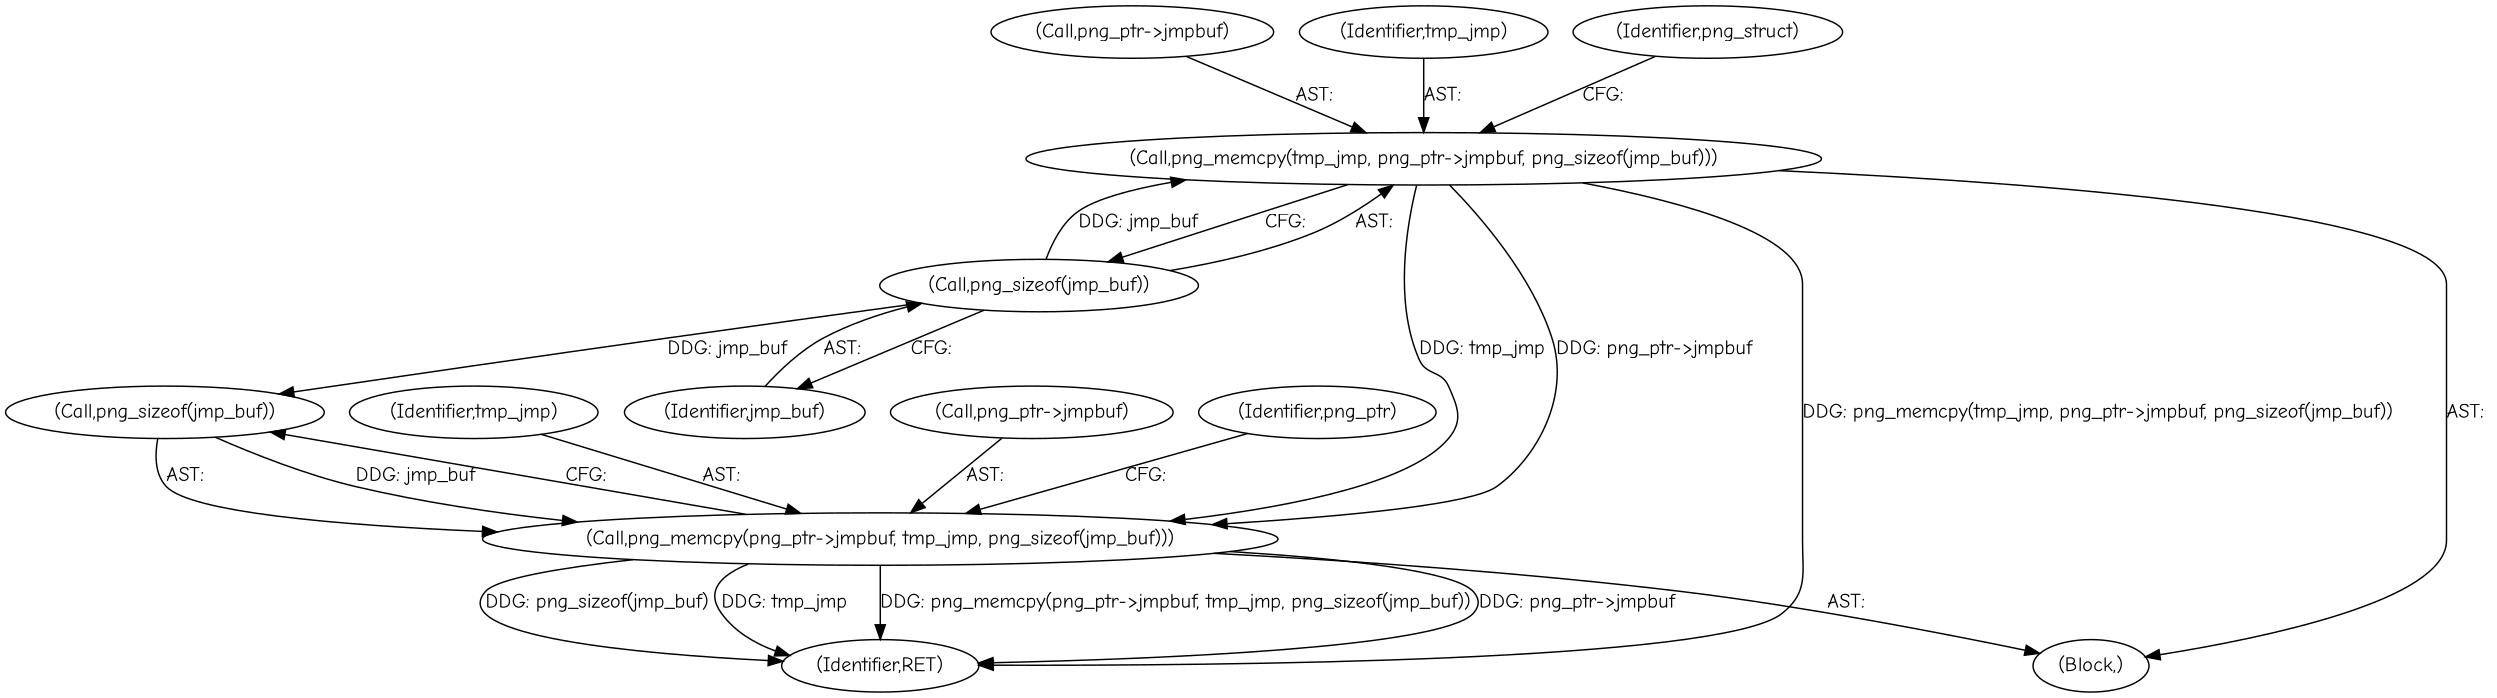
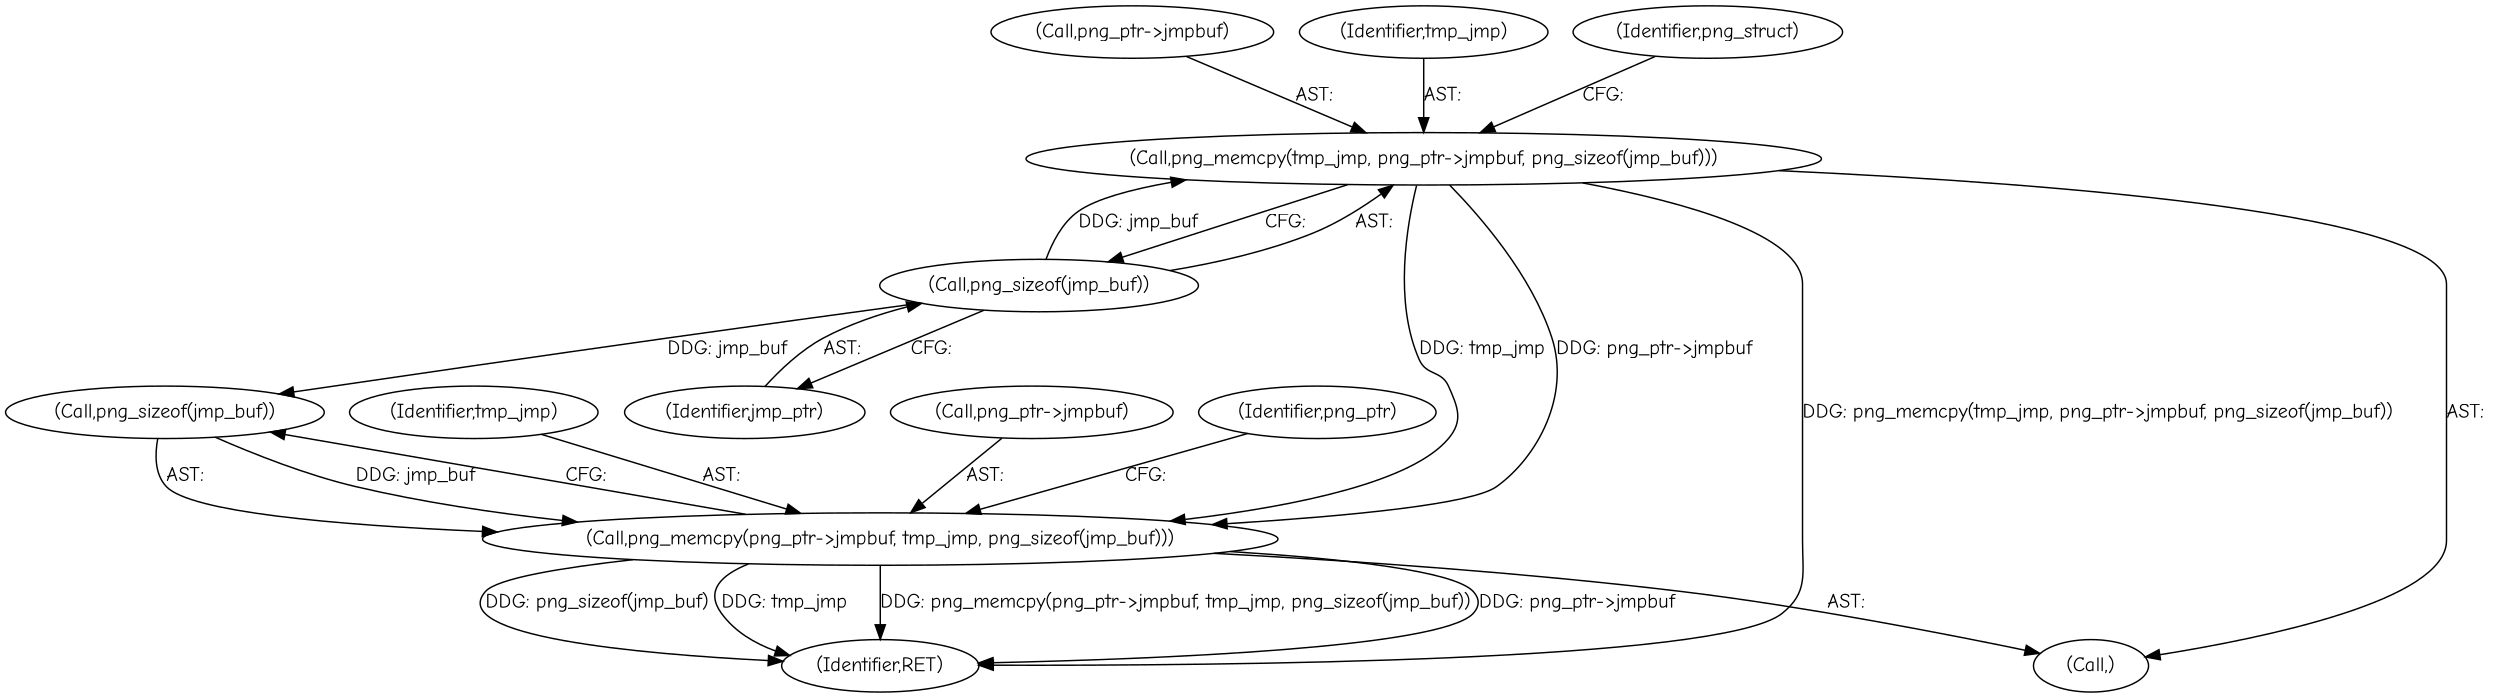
(745, 412) -> (745, 412)
(2091, 666) -> (2091, 666)
